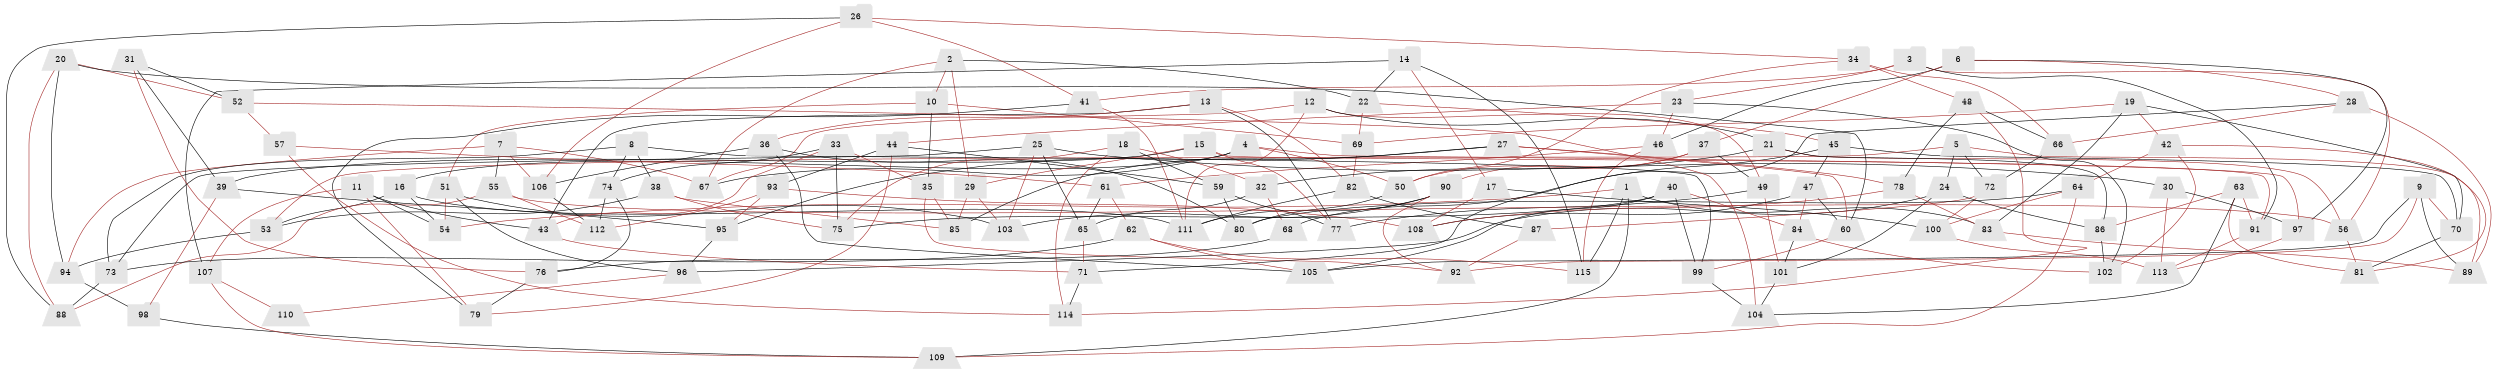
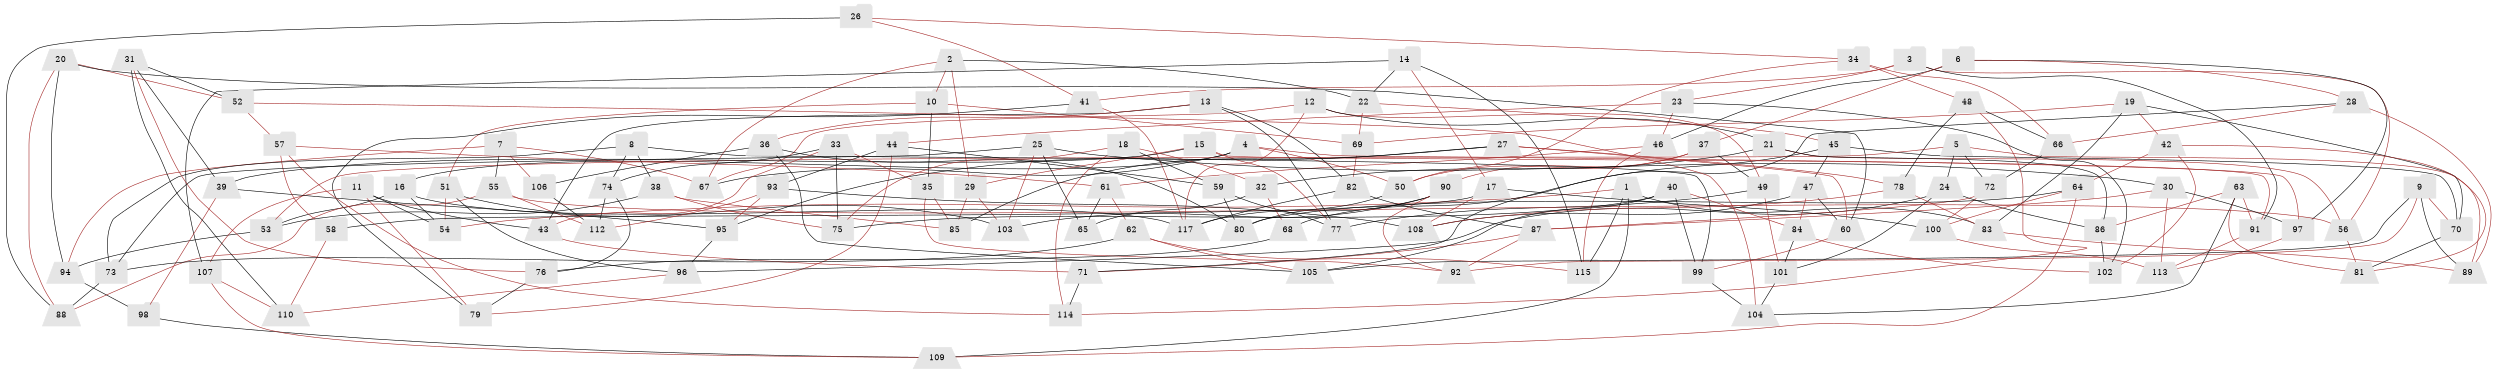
(698, 74) -> none
(1284, 132) -> (1284, 132)
none -> (182, 200)
(957, 201) -> (957, 201)
none -> (1867, 214)
none -> (331, 230)
(1186, 230) -> (1186, 230)
(1083, 251) -> (1310, 259)
